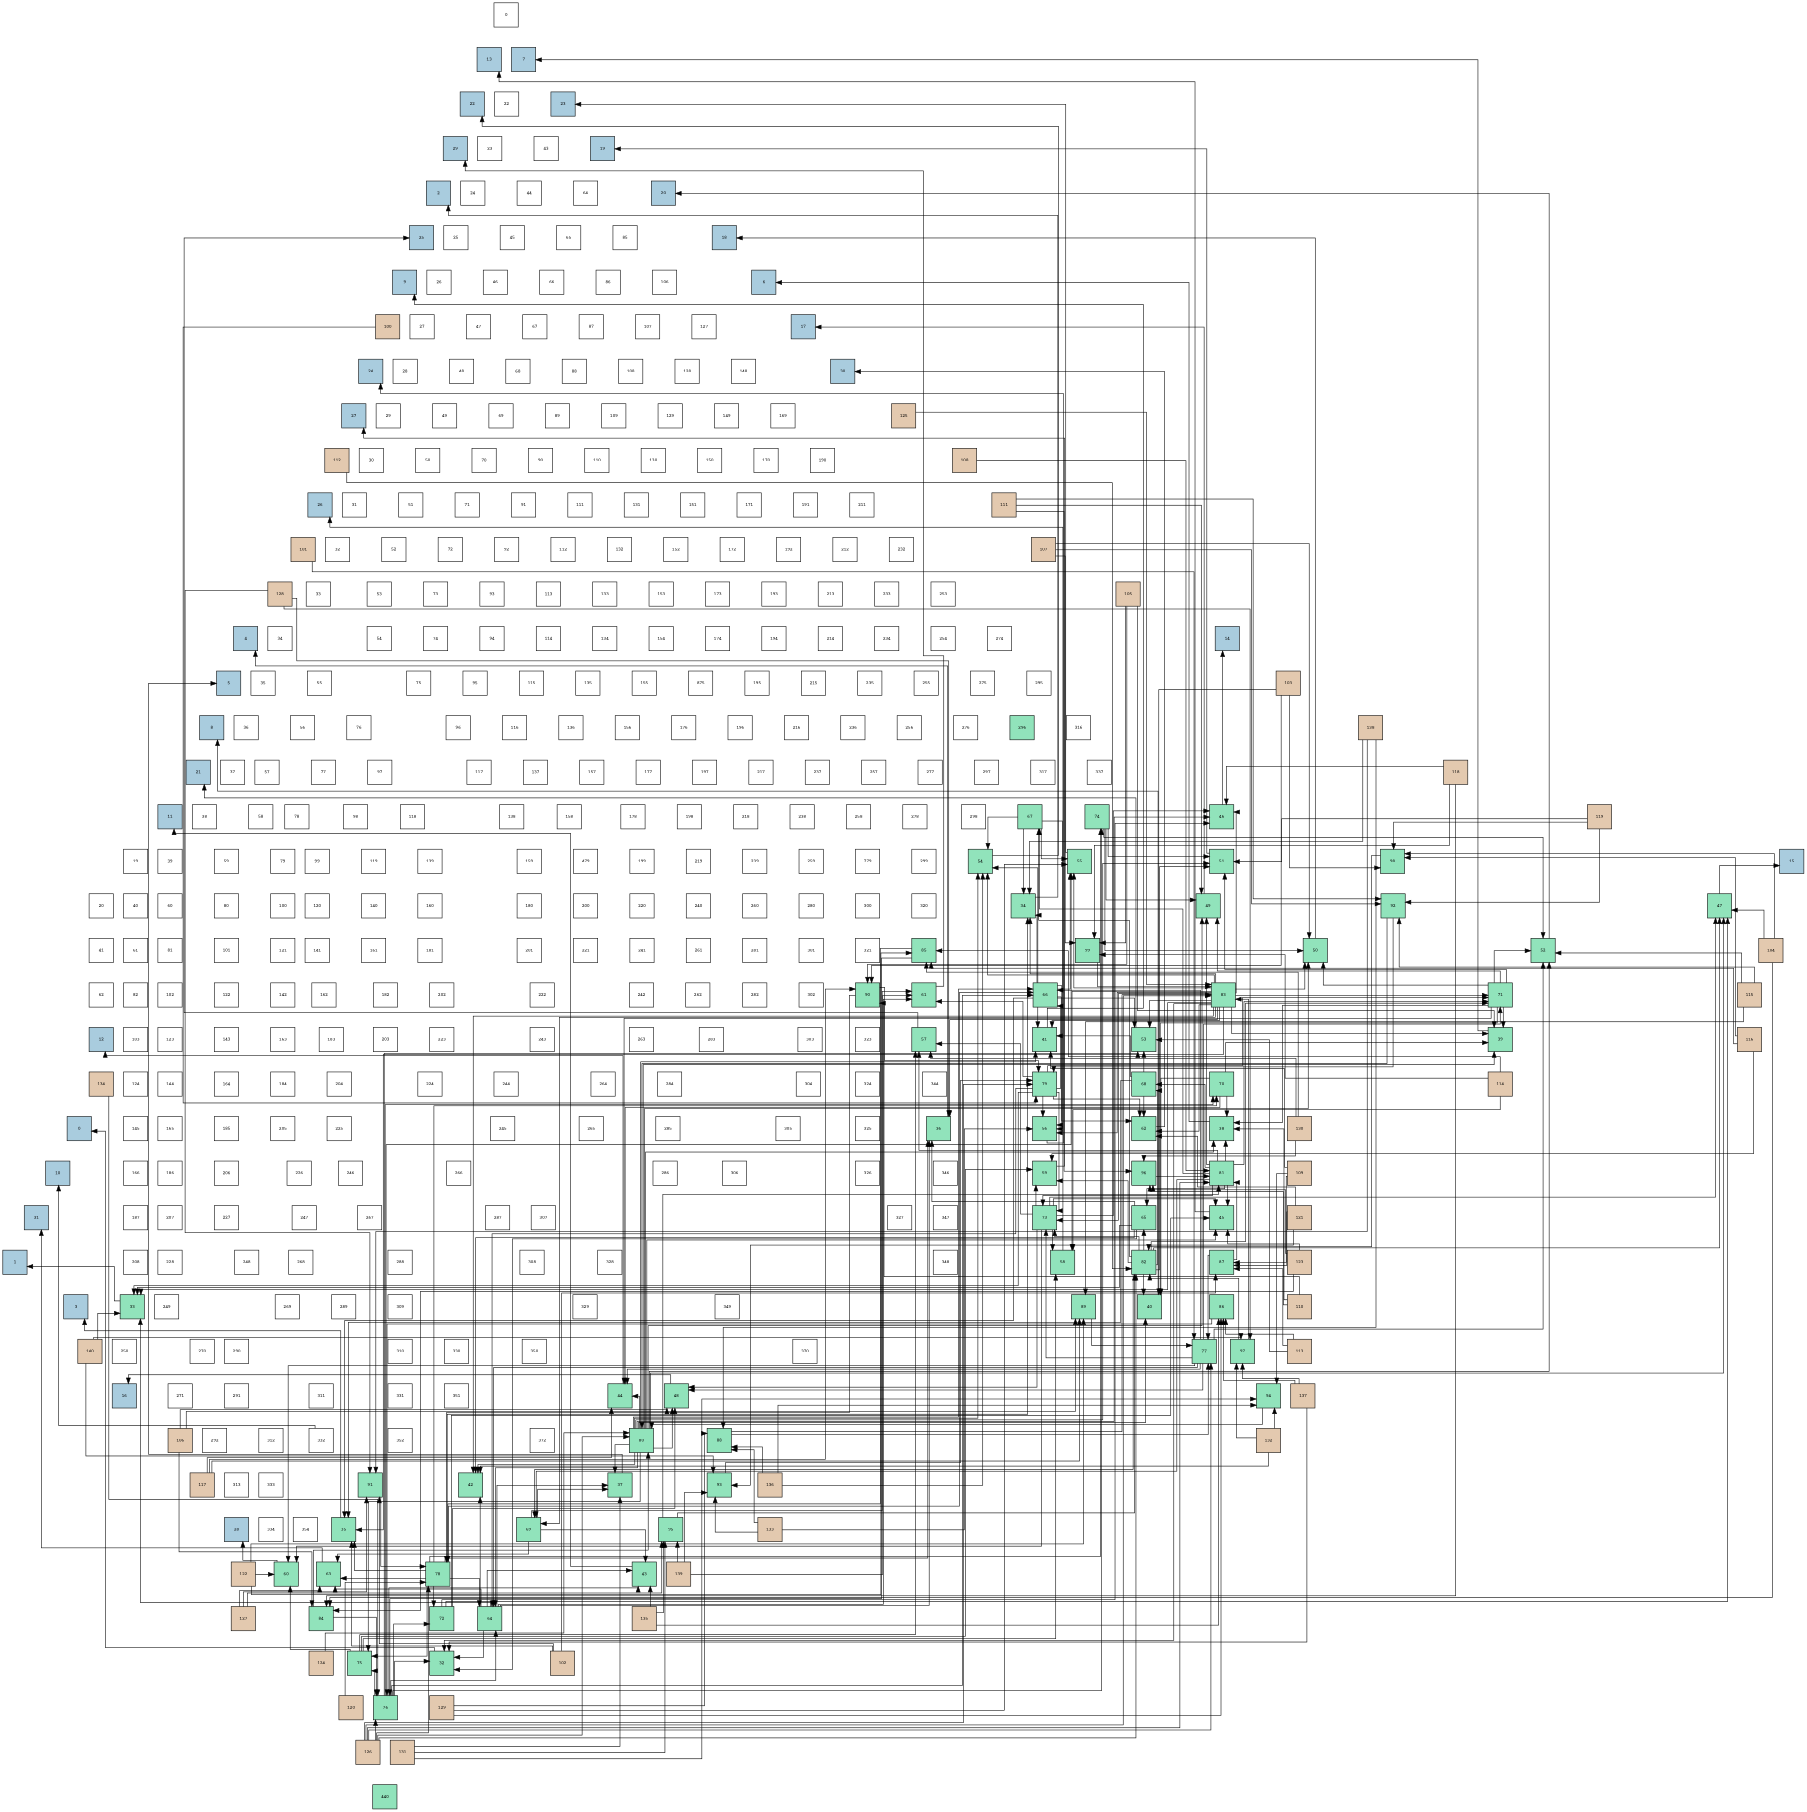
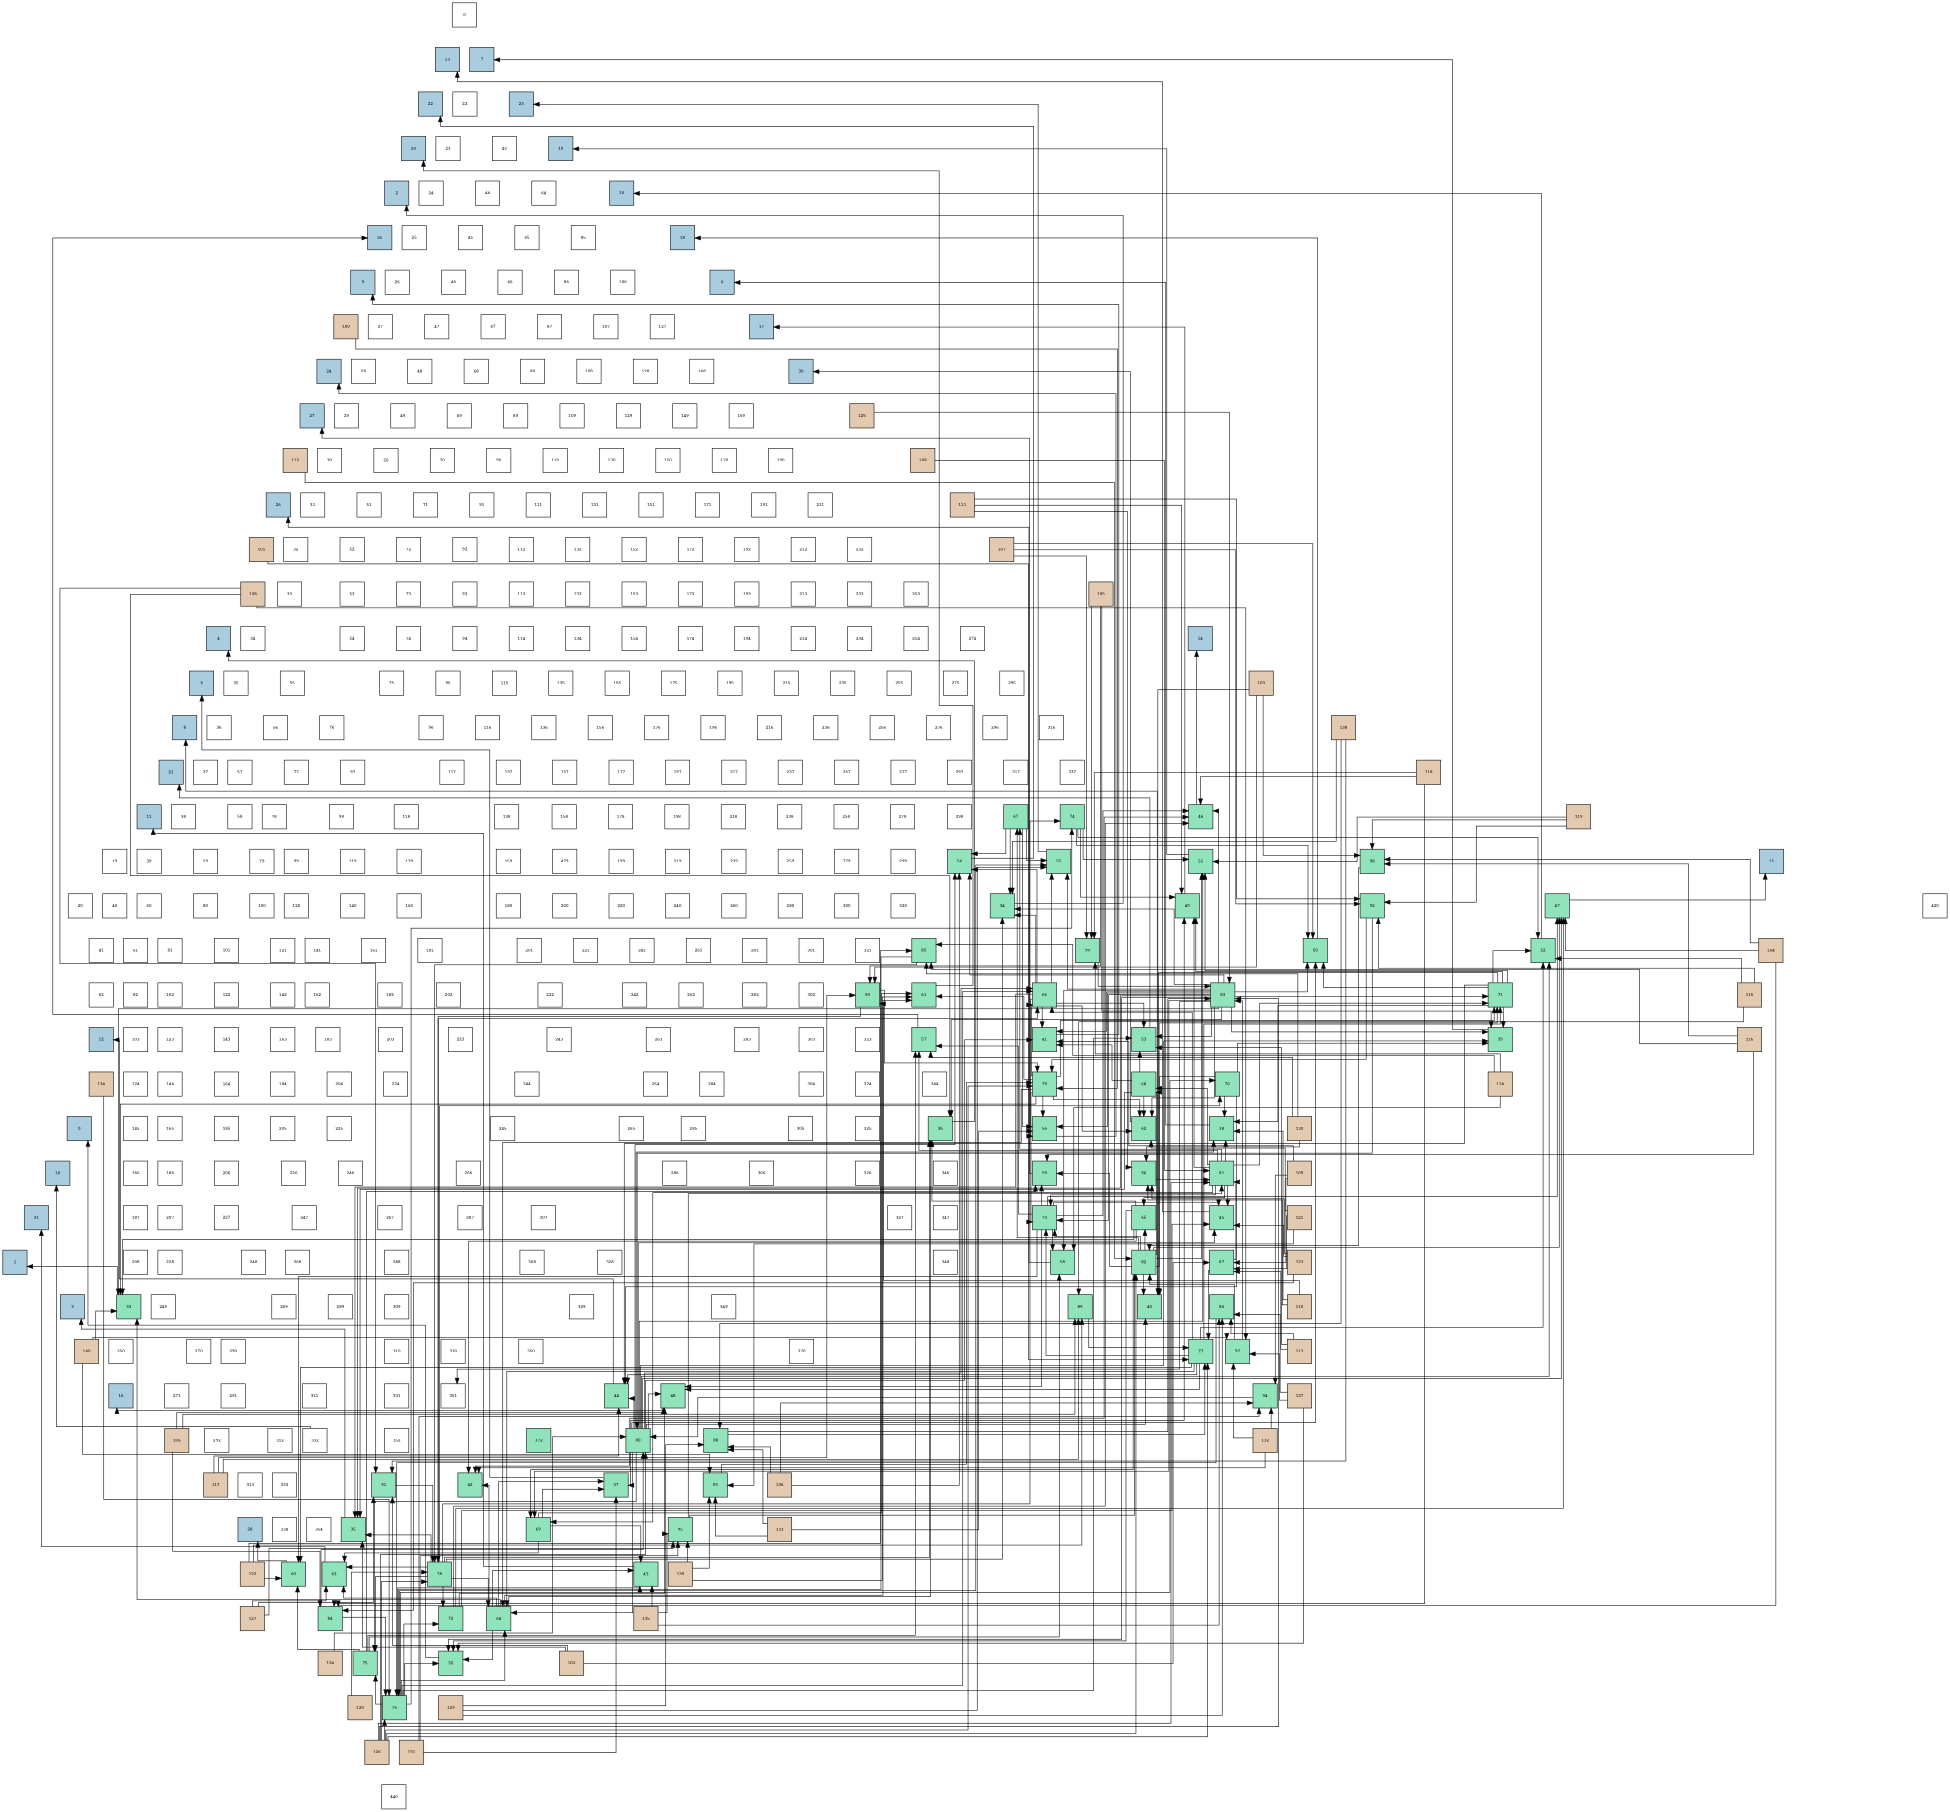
(701, 683) -> (674, 683)
(1022, 728) -> (995, 728)
none -> (1935, 906)
(473, 1047) -> (1180, 1253)
(542, 1440) -> (539, 1440)
(385, 1797) -> (394, 1797)
